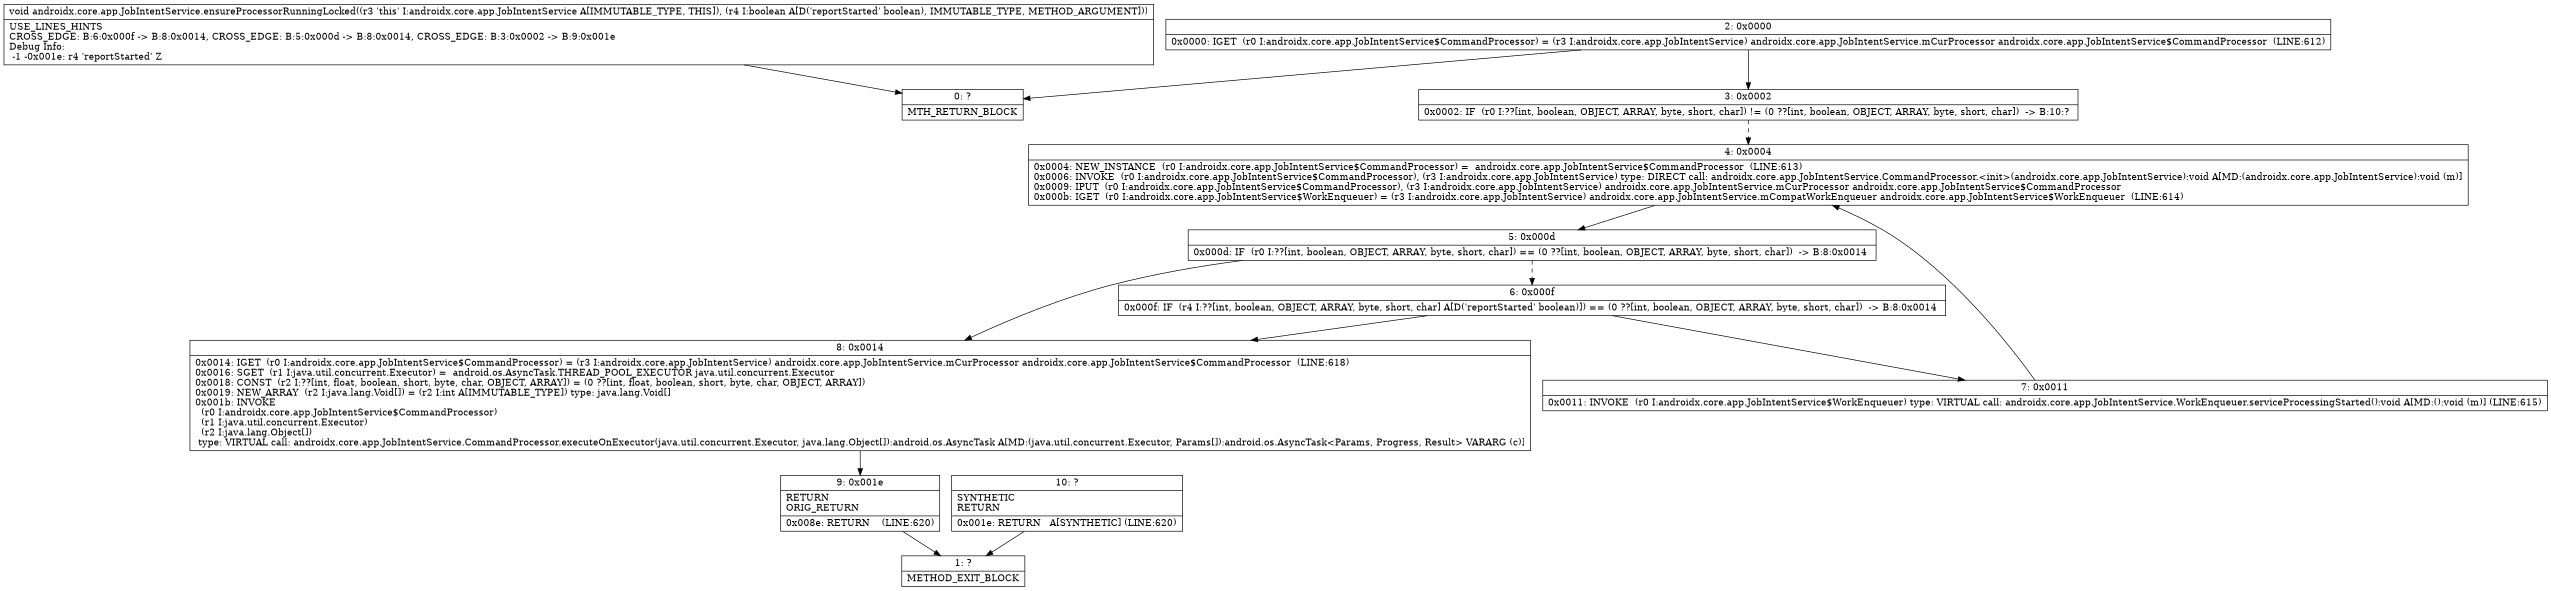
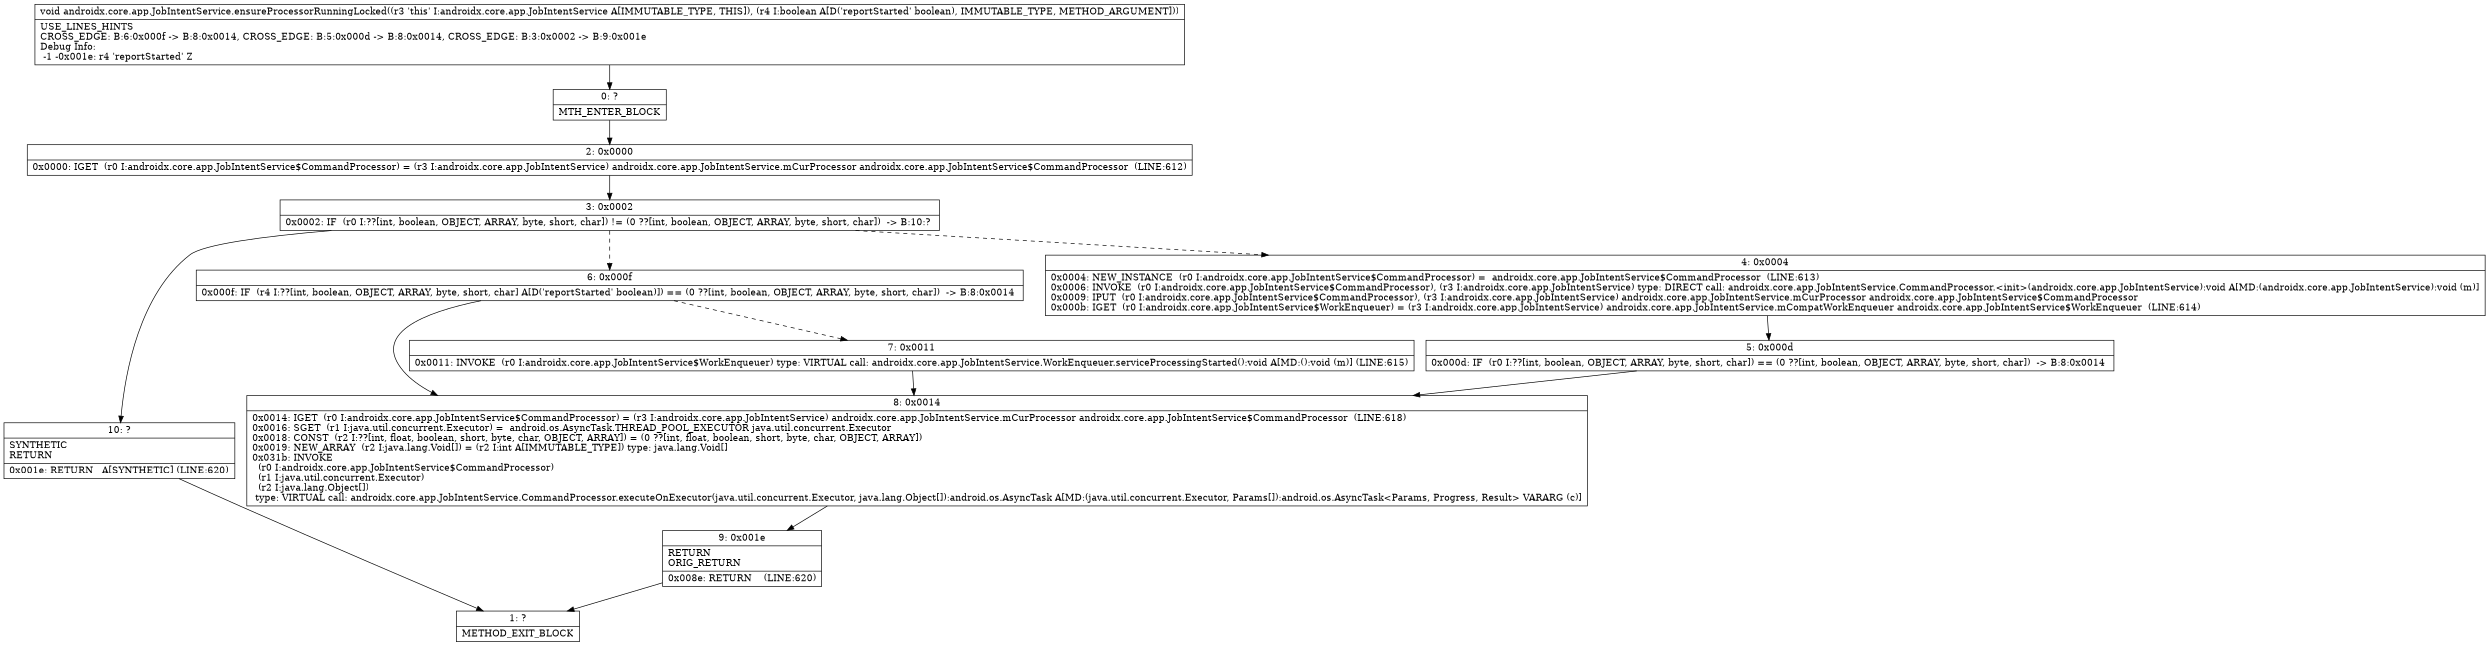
(1306, 74) -> (610, 129)
(963, 112) -> (610, 112)
none -> (177, 267)
(1532, 269) -> (610, 247)
(1948, 280) -> (913, 380)
(1785, 347) -> (757, 320)
(239, 403) -> (296, 458)
